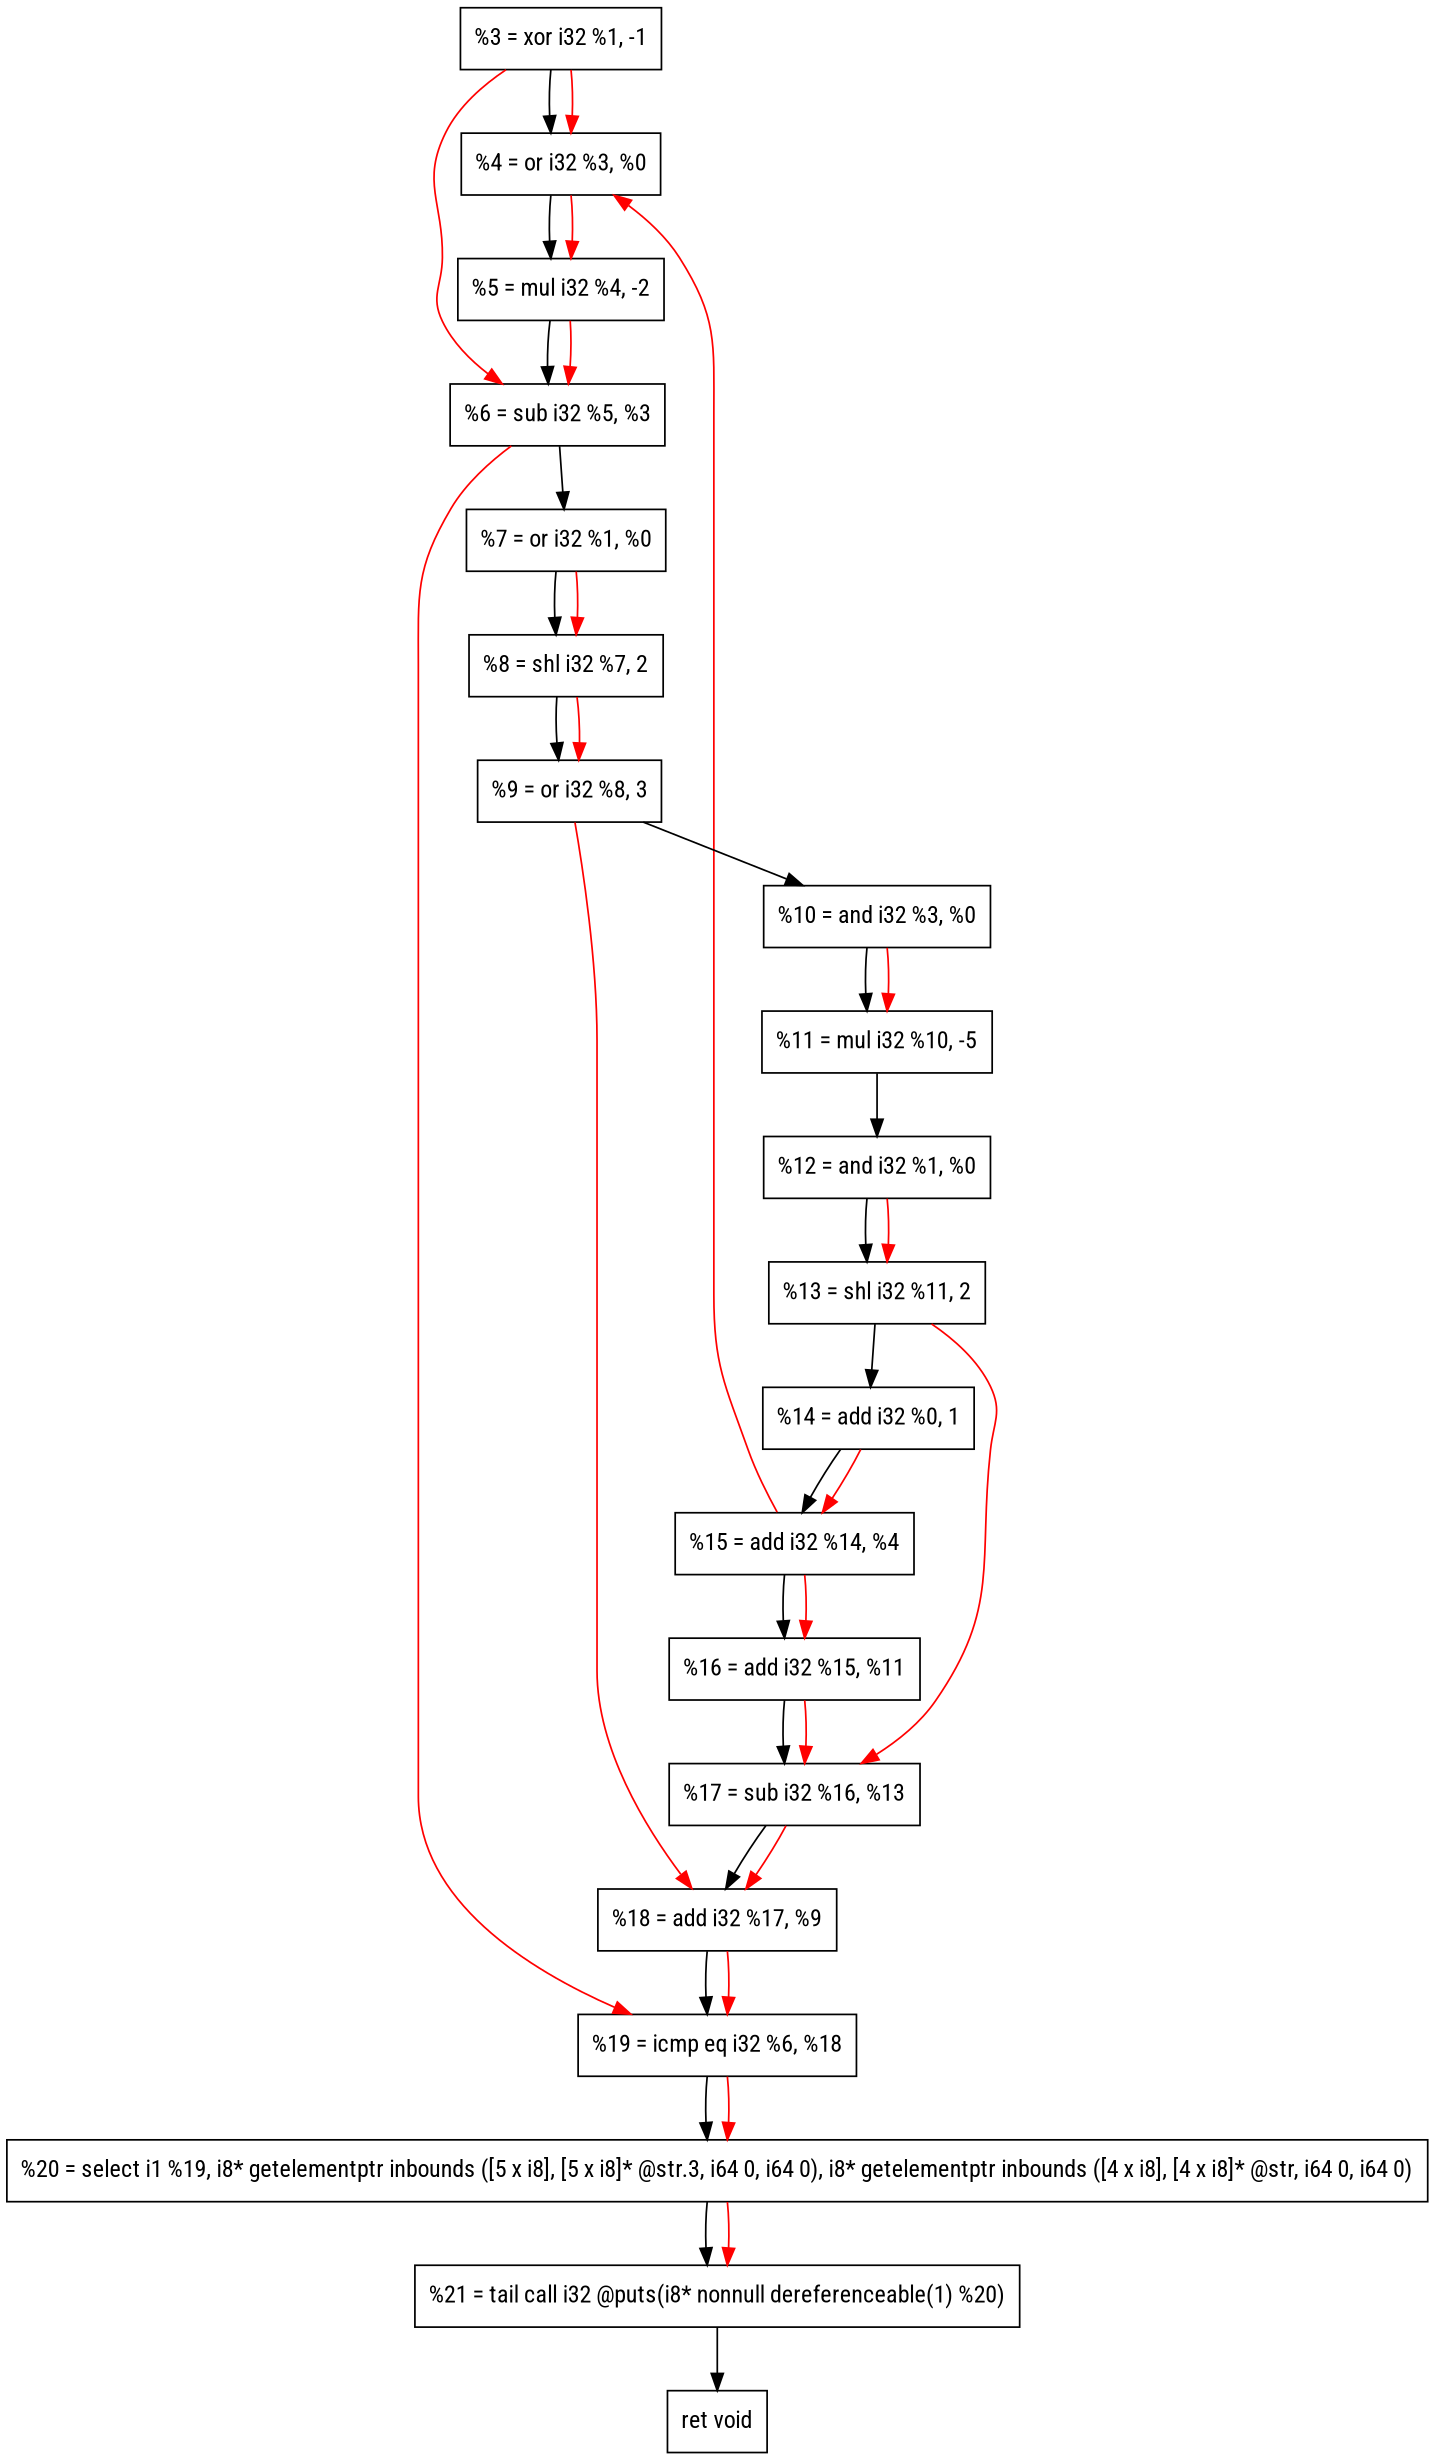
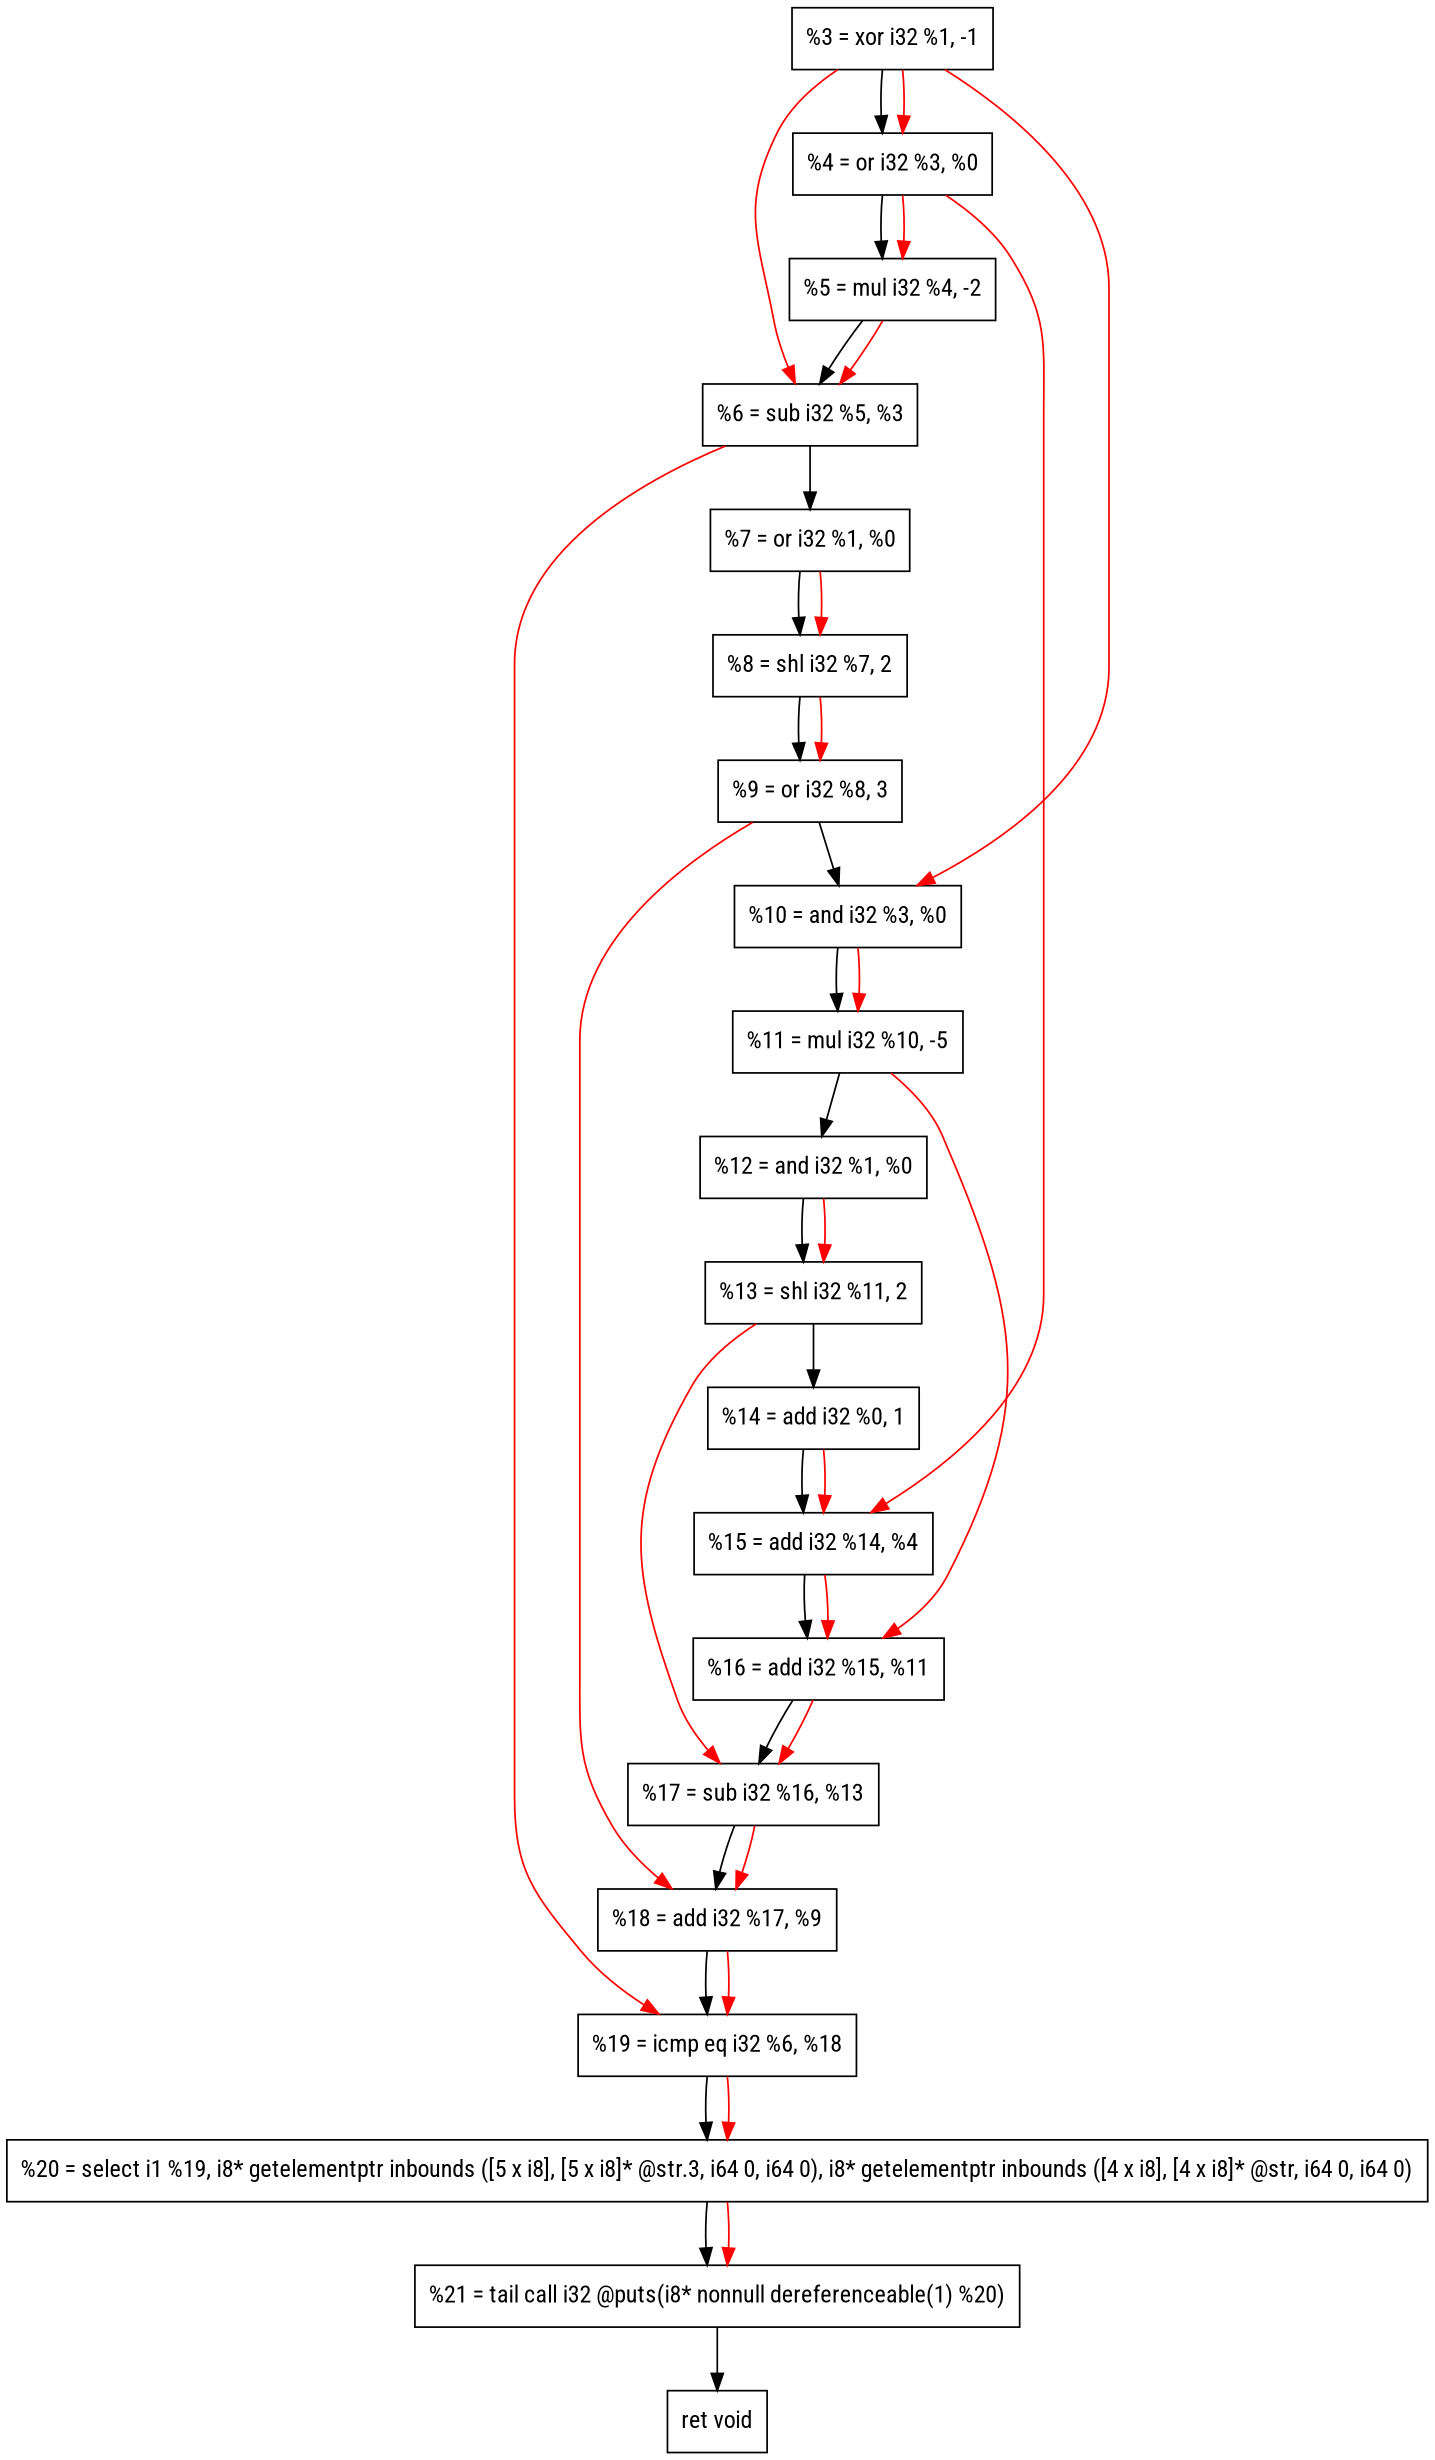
none -> (1109, 480)
(714, 884) -> (1044, 864)
none -> (1007, 1352)
